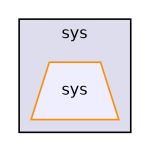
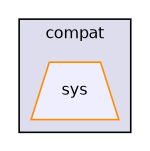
(75, 34) -> (75, 34)
